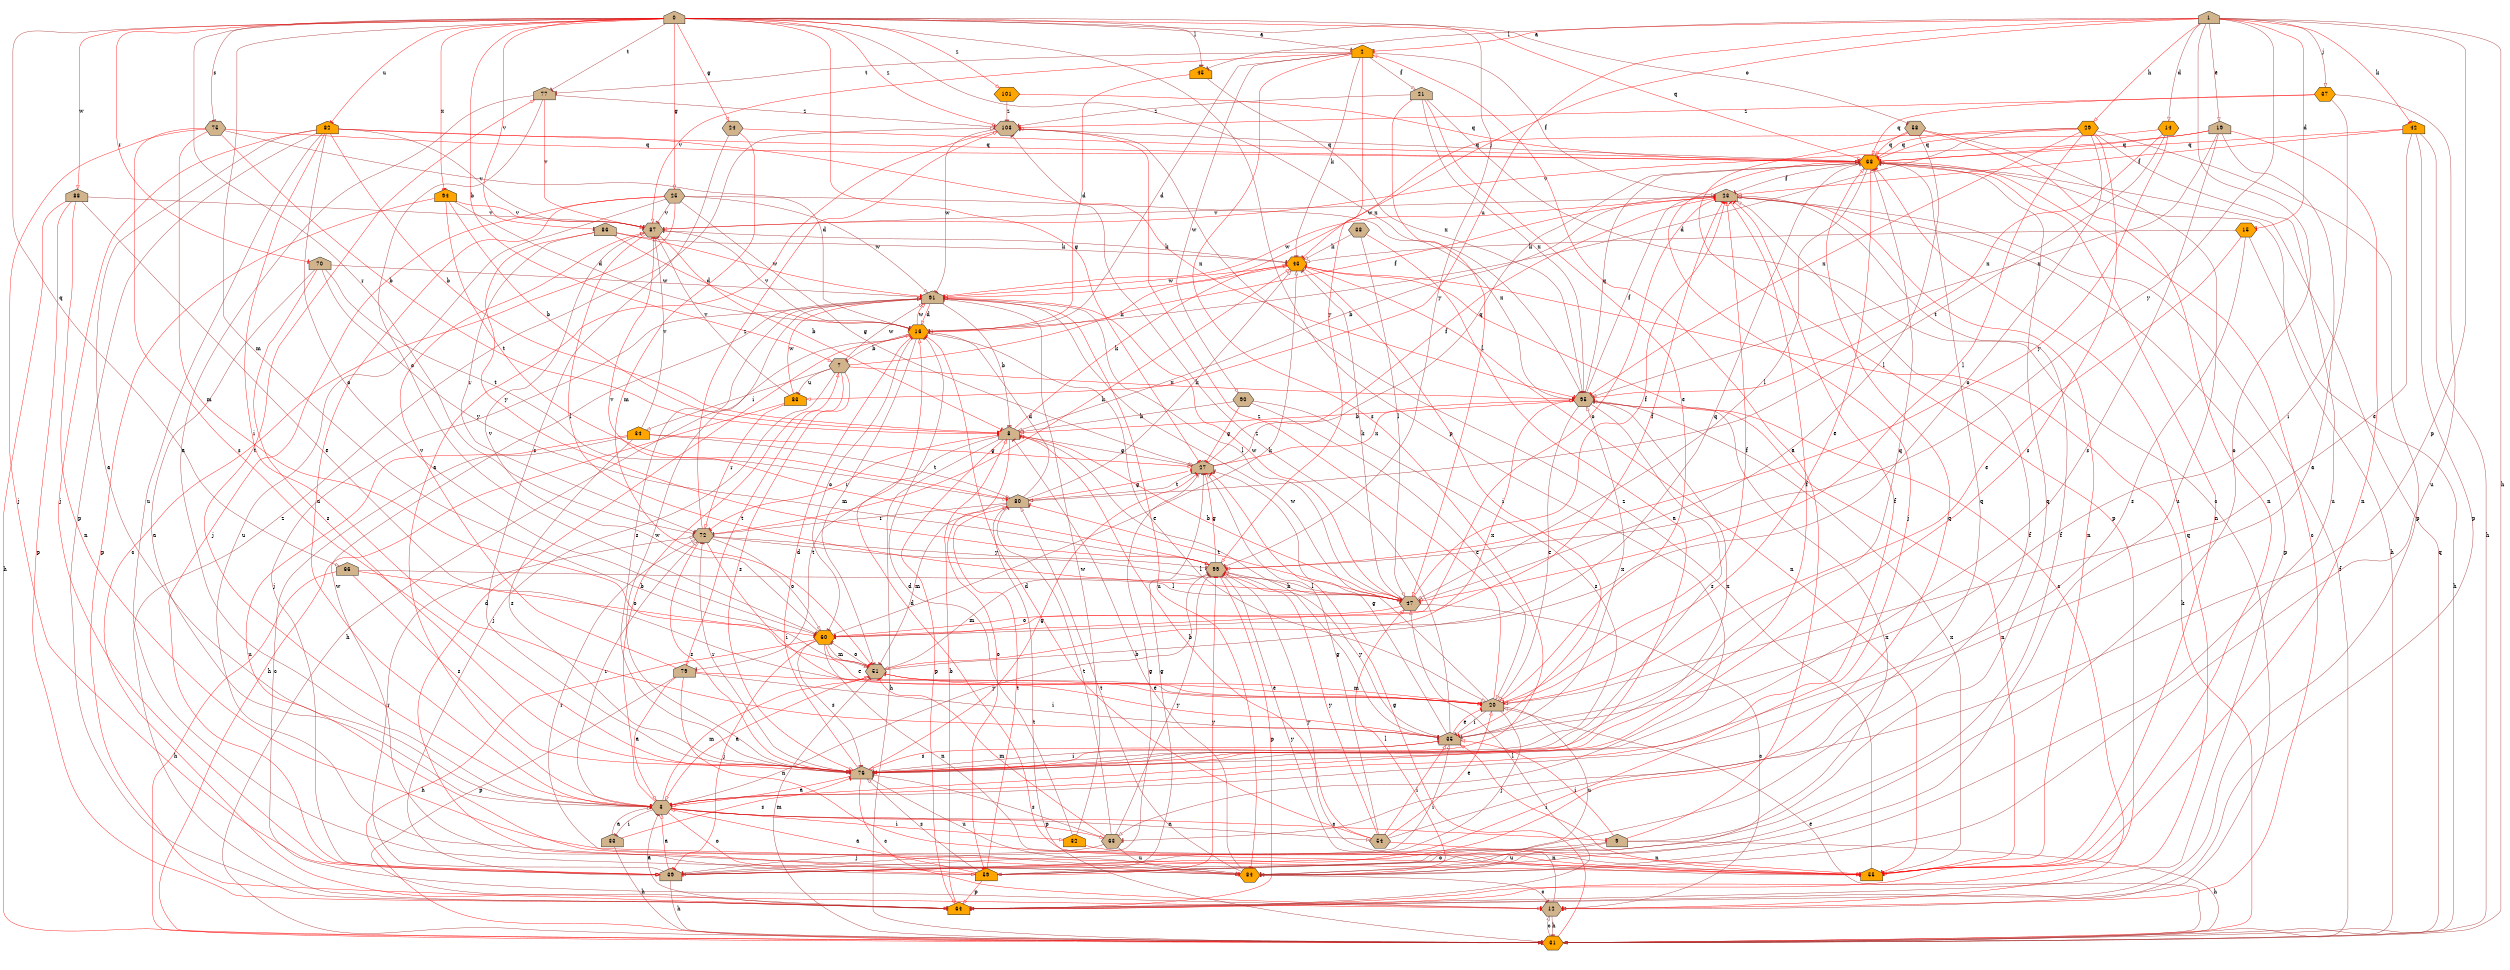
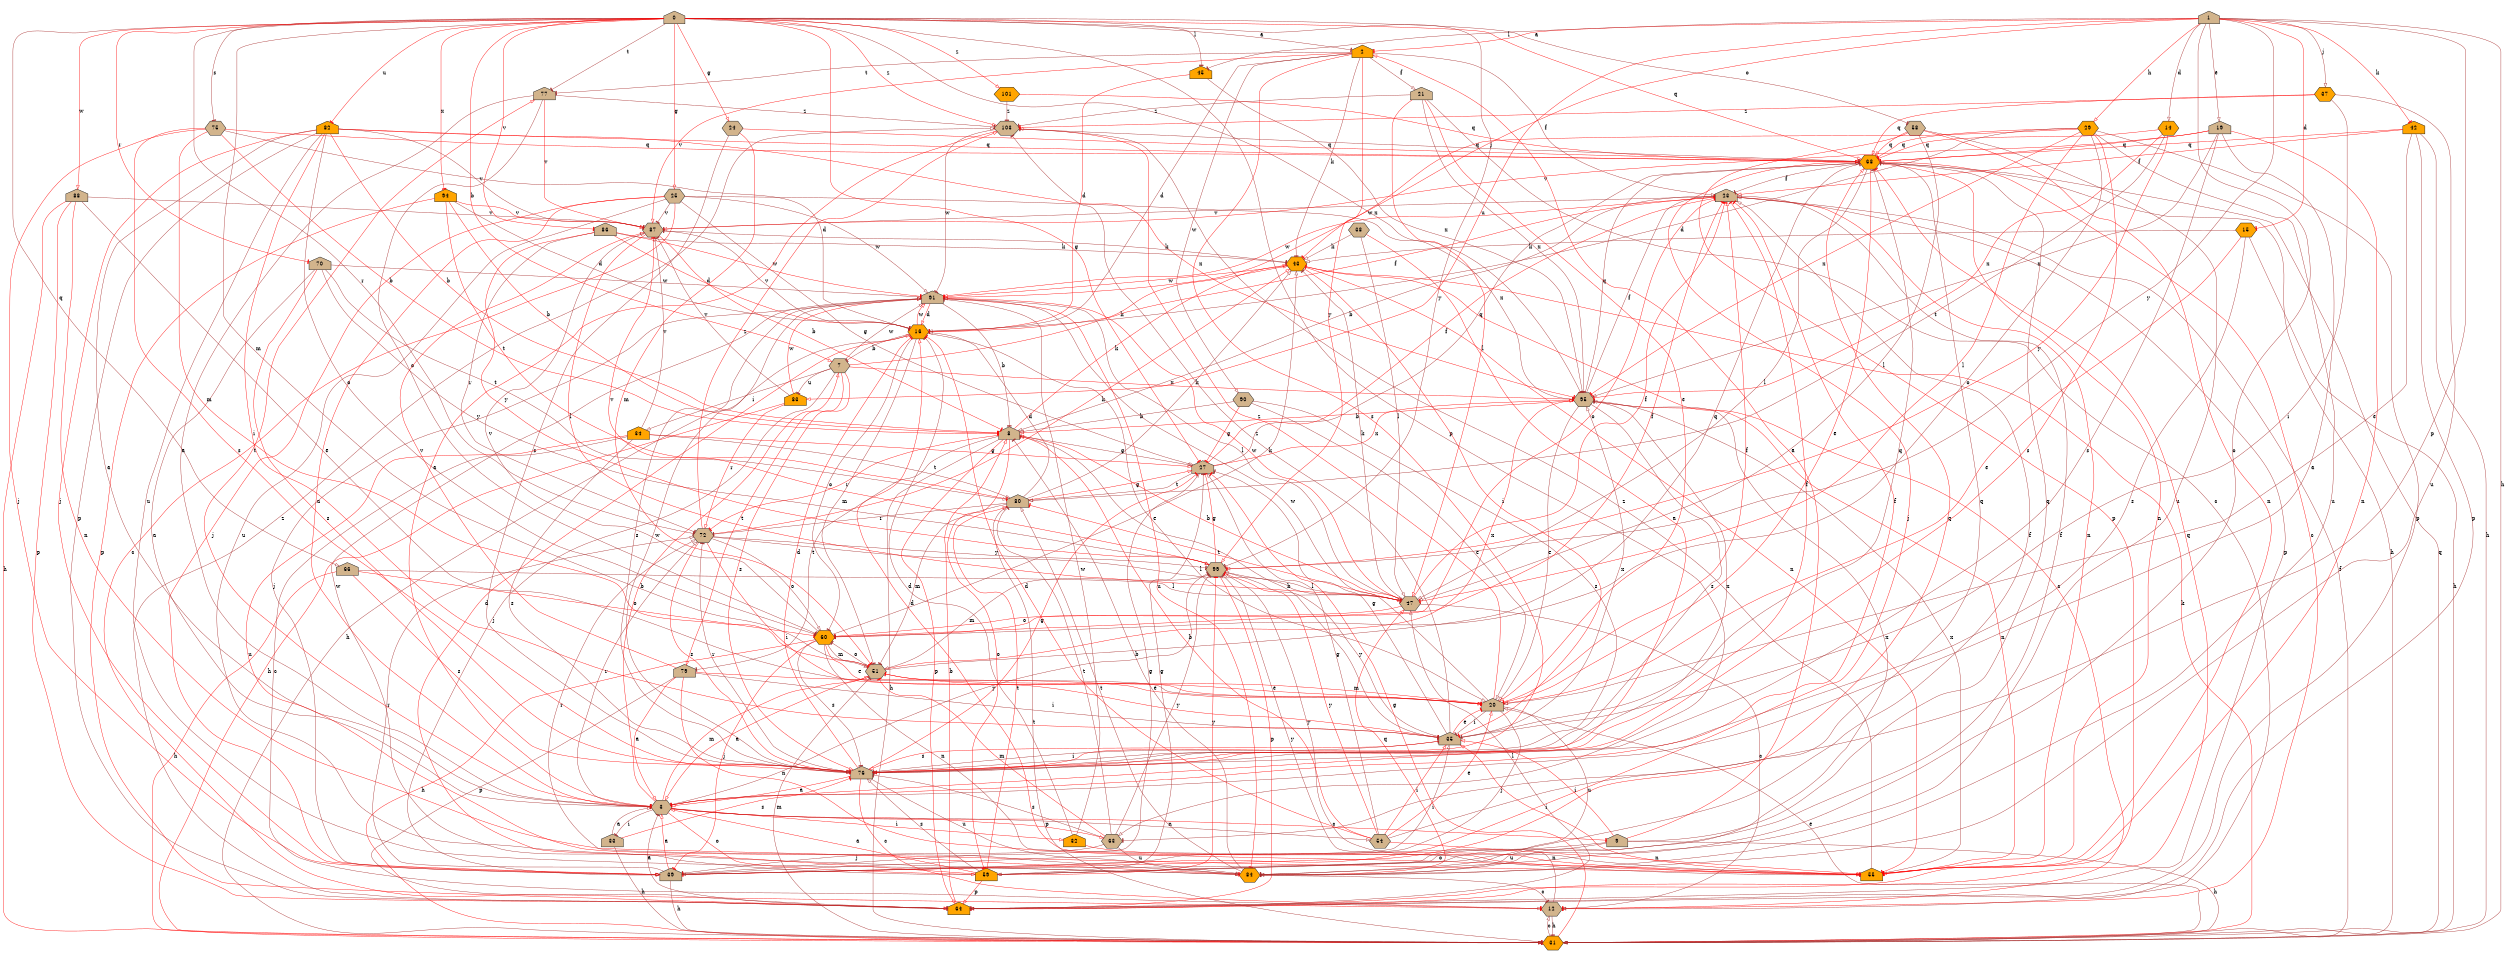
(1109, 487) -> (1109, 487)
(2213, 531) -> (2152, 543)
(1386, 739) -> (1386, 739)
